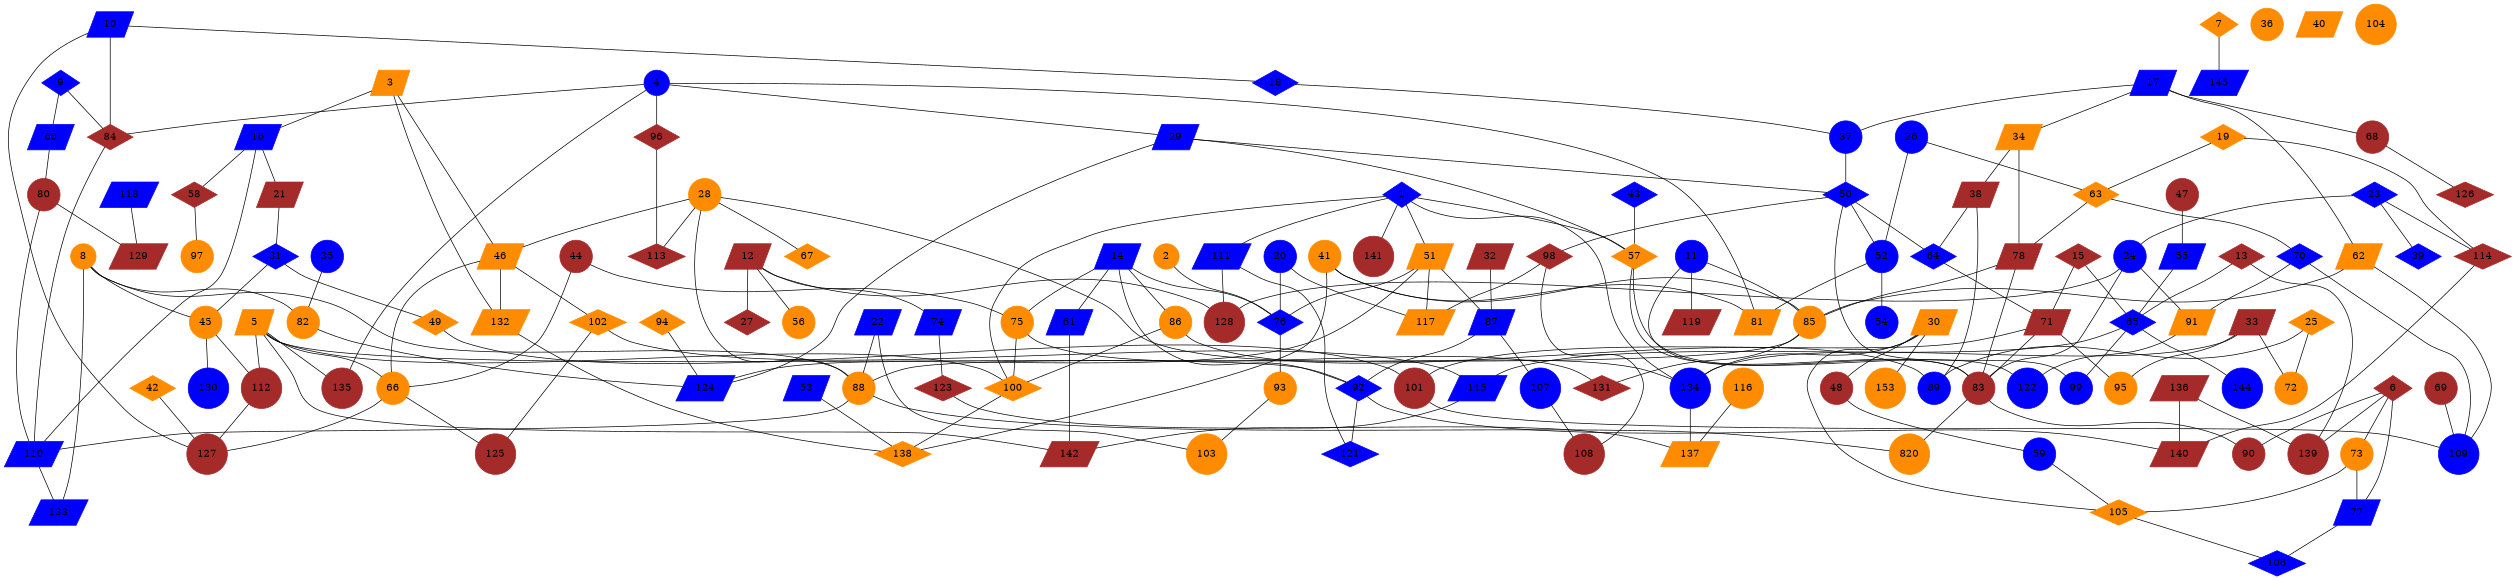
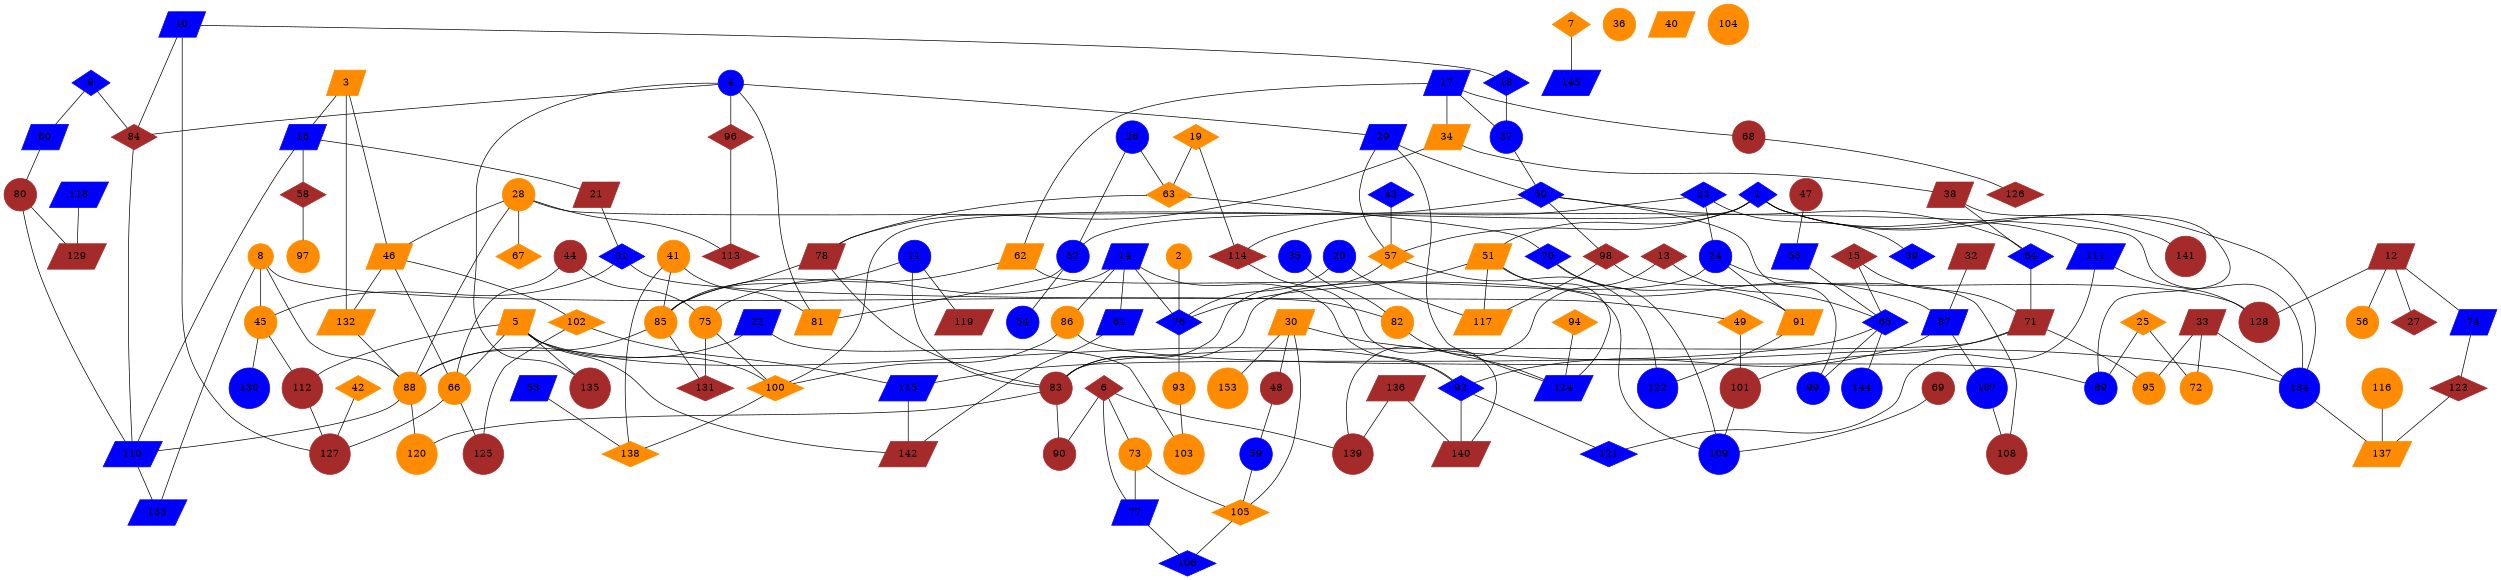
(692, 416) -> (378, 356)
(1909, 454) -> (417, 454)
